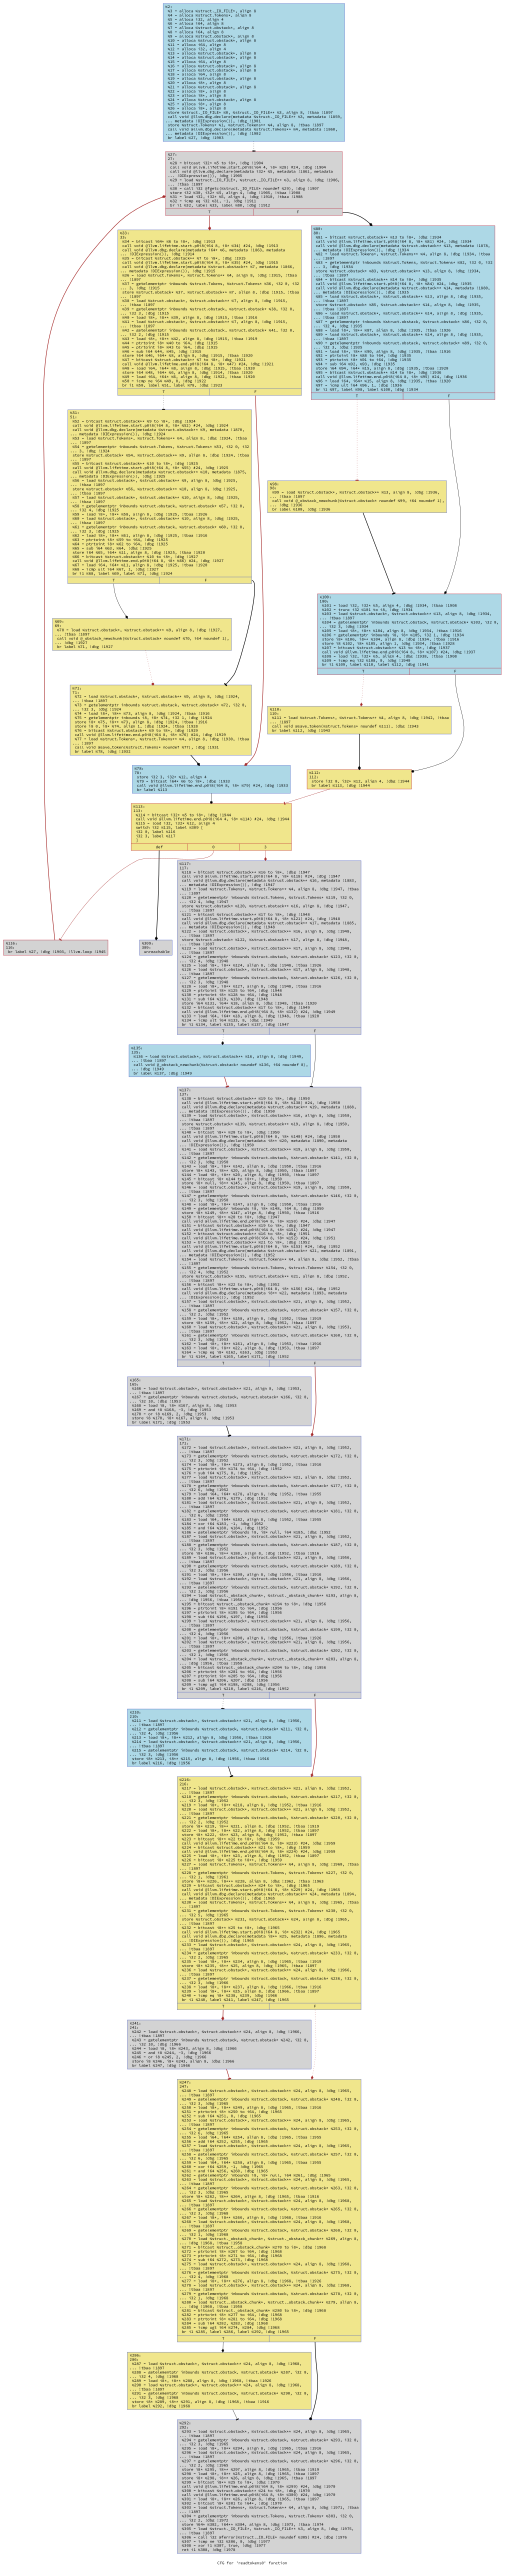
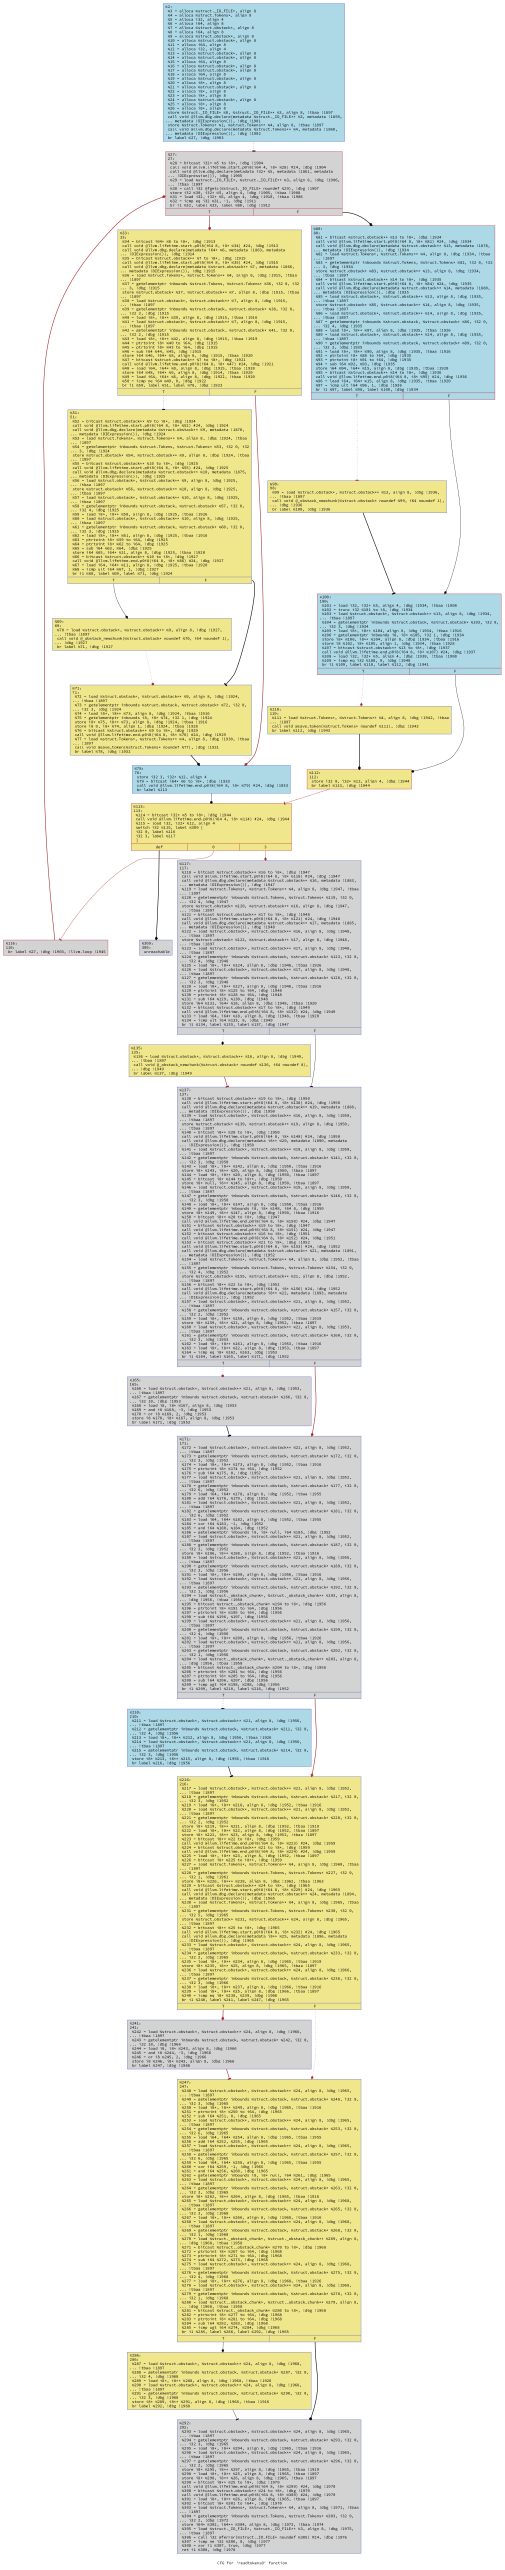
(220, 1061) -> (220, 1061)
none -> (223, 1371)
